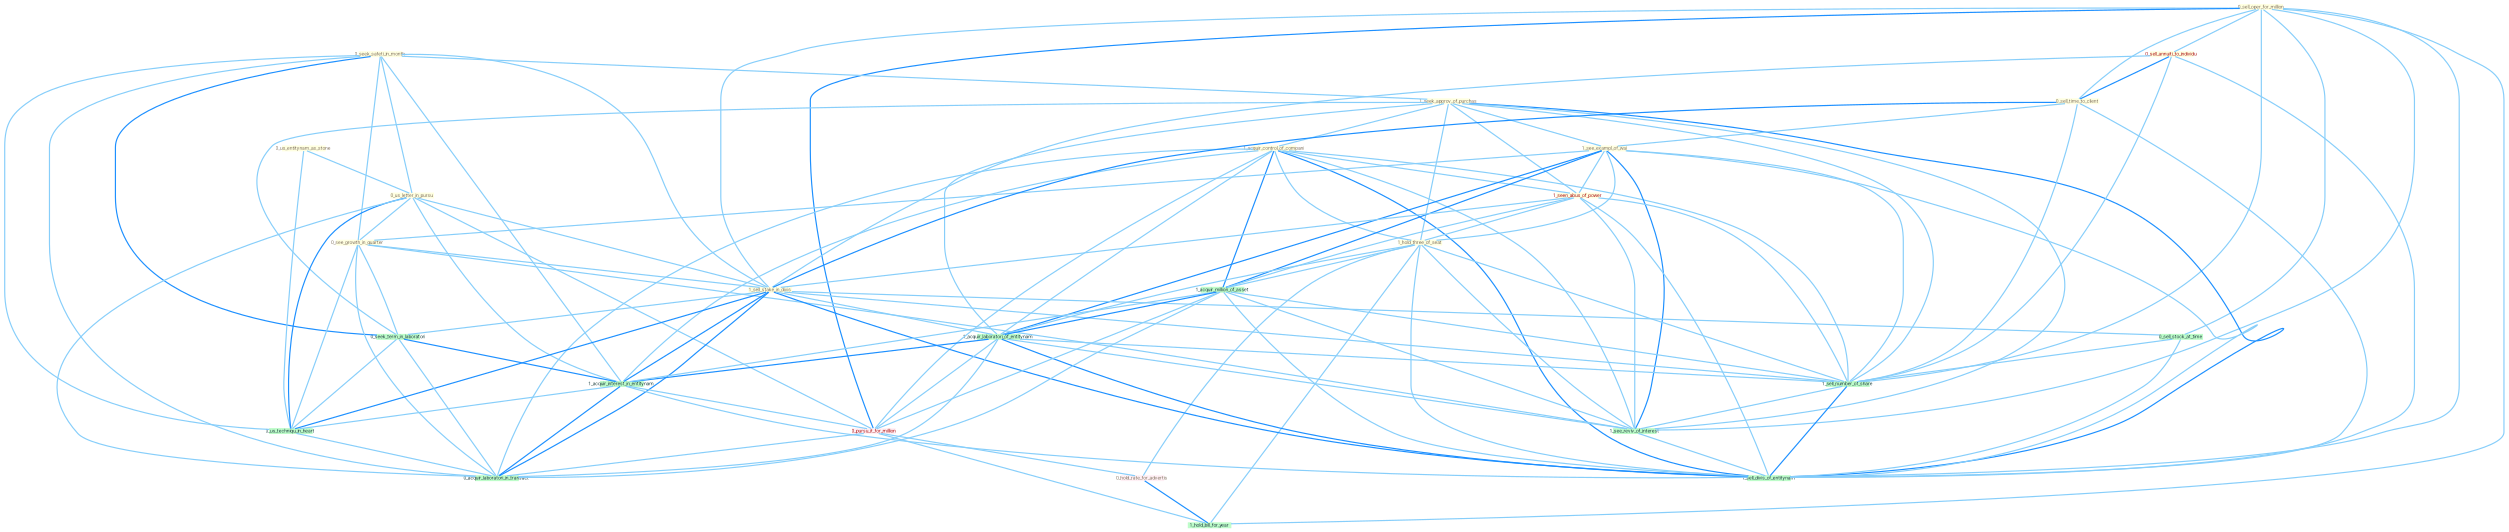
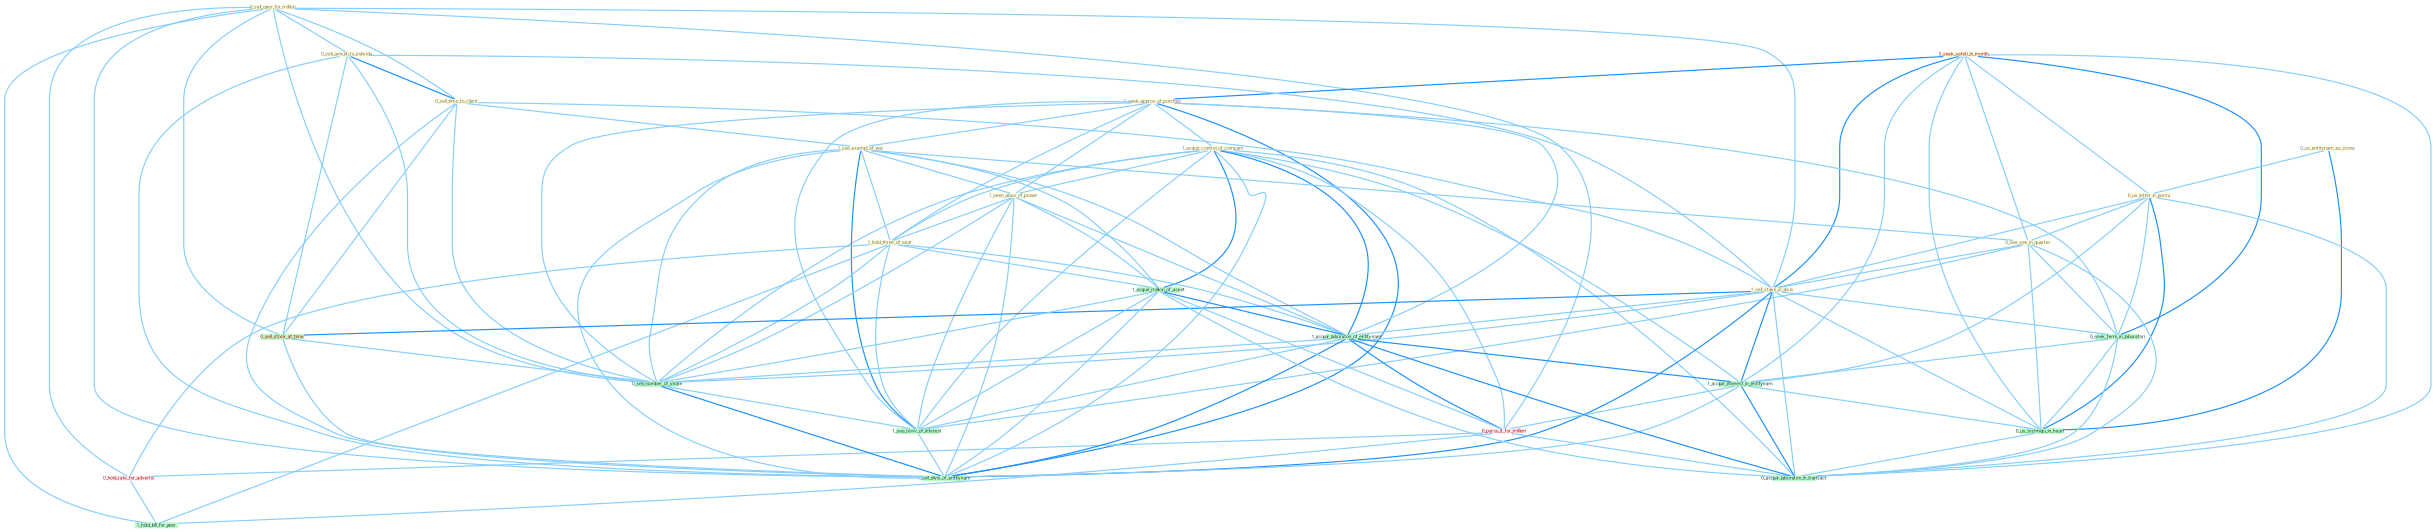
(1353, 32) -> (1087, 59)
(380, 54) -> (1965, 54)
(2172, 54) -> (347, 54)
(914, 78) -> (1559, 78)
(630, 122) -> (1840, 150)
(1403, 129) -> (1135, 134)
none -> (315, 195)
(1578, 196) -> (1014, 196)
none -> (370, 219)
(1395, 226) -> (1054, 197)
(1142, 236) -> (1342, 209)
(358, 243) -> (2028, 243)
(1174, 243) -> (1181, 266)
(1302, 243) -> (1119, 214)
(290, 290) -> (2293, 374)
(609, 296) -> (2140, 268)
(1508, 307) -> (1177, 336)
(1476, 313) -> (991, 314)
(937, 335) -> none
(2181, 337) -> (283, 337)
(2197, 345) -> (49, 183)
(505, 359) -> (1929, 360)
(507, 367) -> (1887, 350)
(936, 384) -> (1423, 388)
(1848, 384) -> (657, 384)
(635, 399) -> (1782, 370)
(1499, 444) -> none
(780, 460) -> (1559, 407)
(1142, 478) -> (130, 478)
(1176, 502) -> (143, 502)
